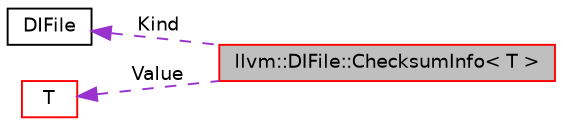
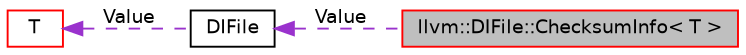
(155, 26) -> (338, 18)
(158, 88) -> (137, 29)
